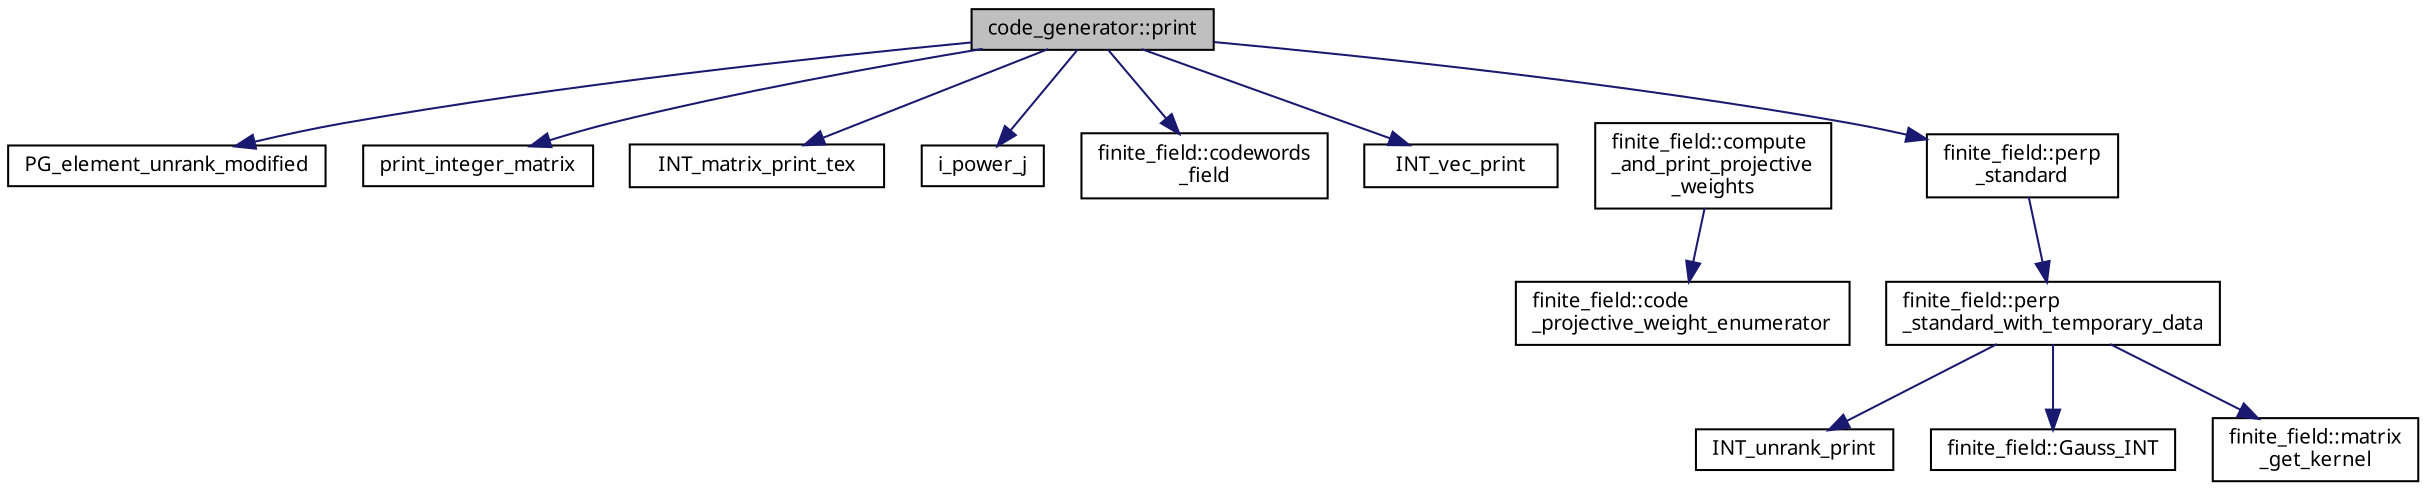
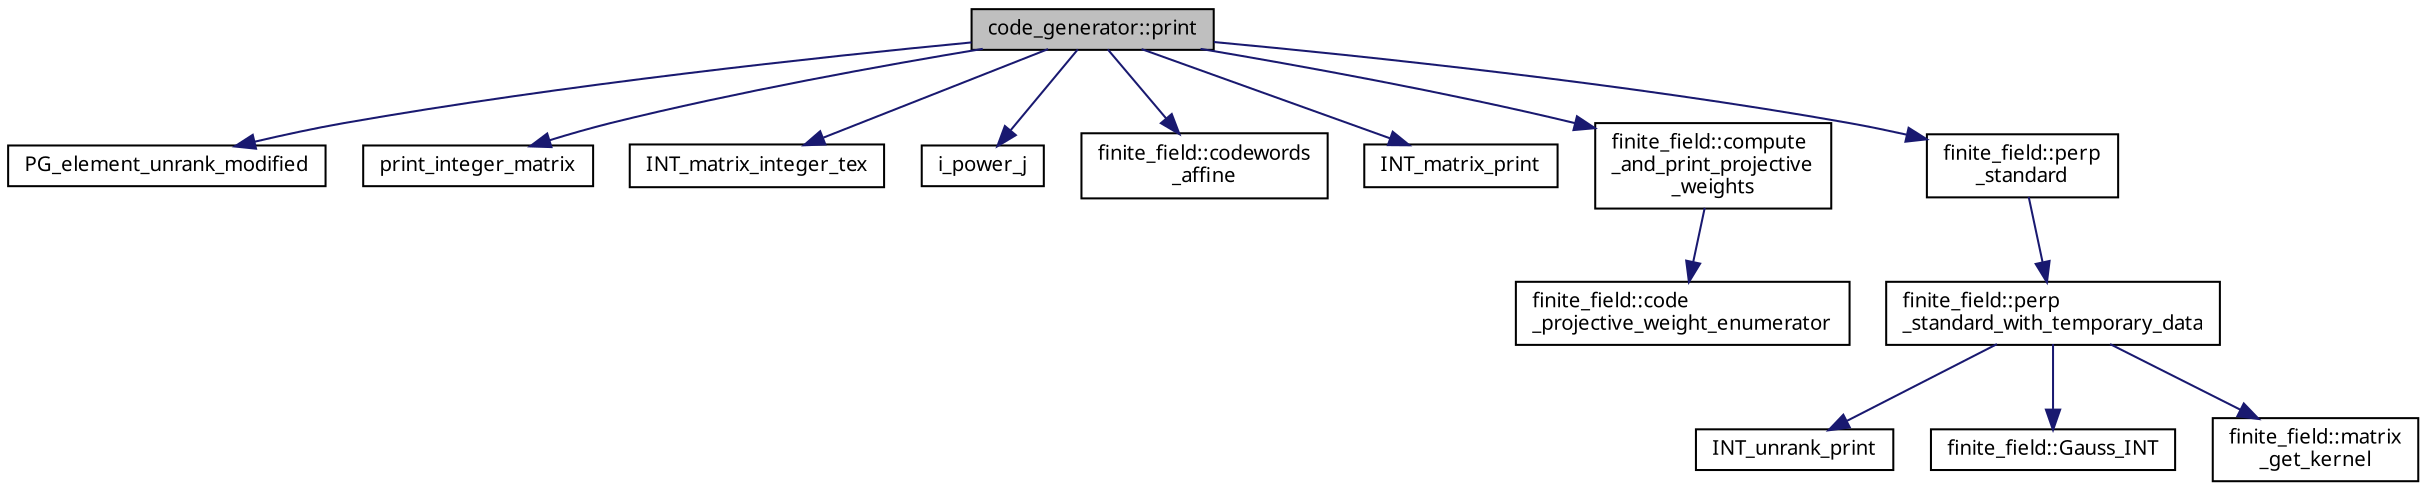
none -> (1389, 83)
(757, 166) -> (757, 166)
(1205, 166) -> (1205, 166)
(1461, 166) -> (1461, 166)
